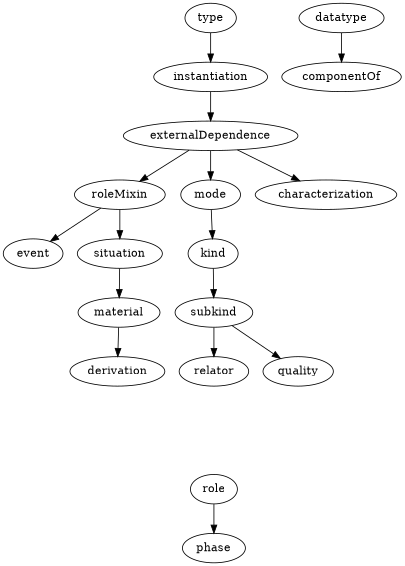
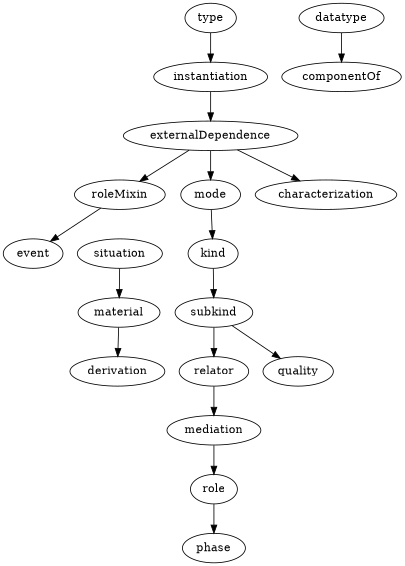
(120, 220) -> none
none -> (214, 430)
